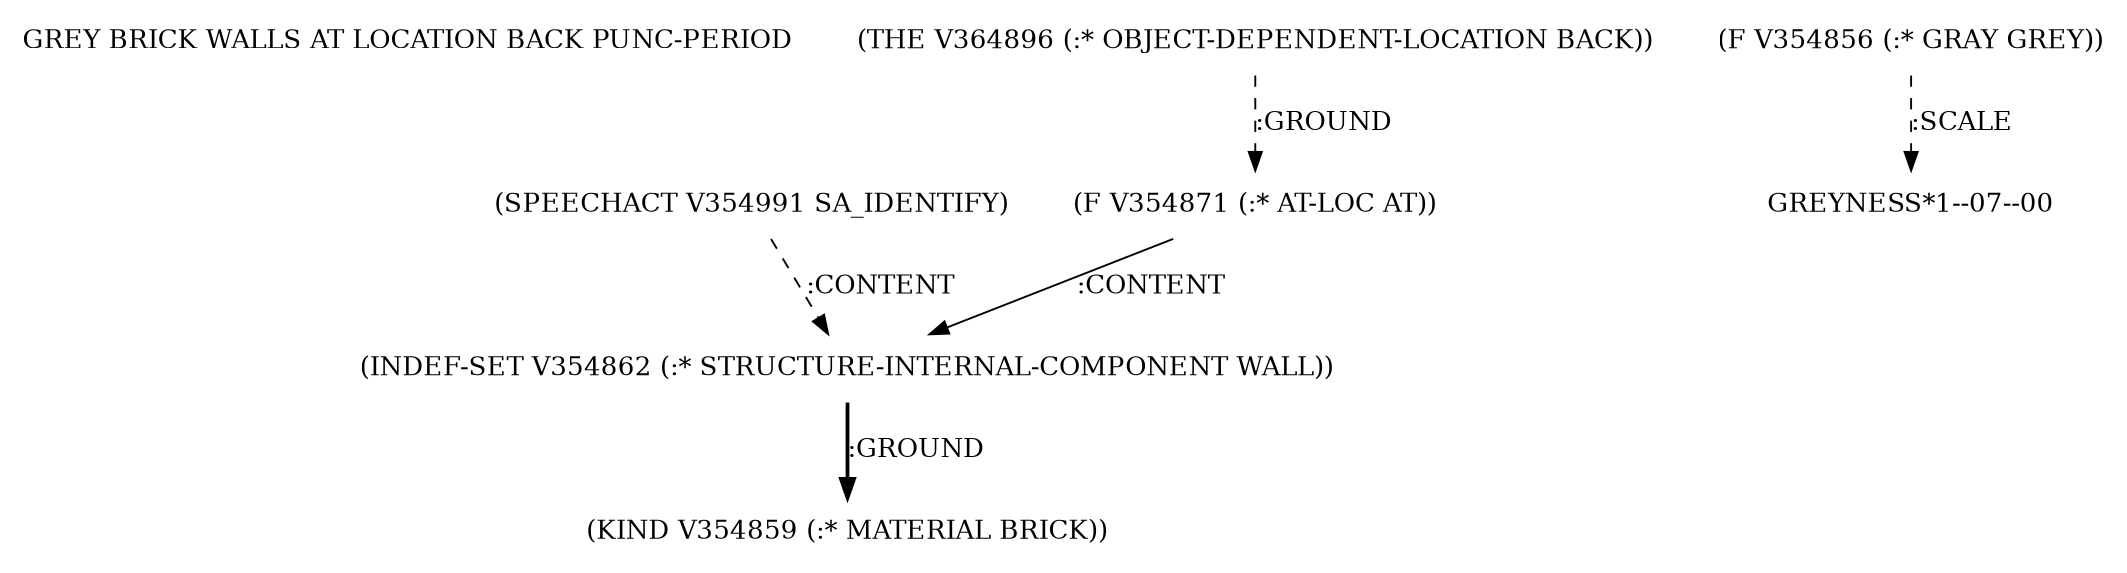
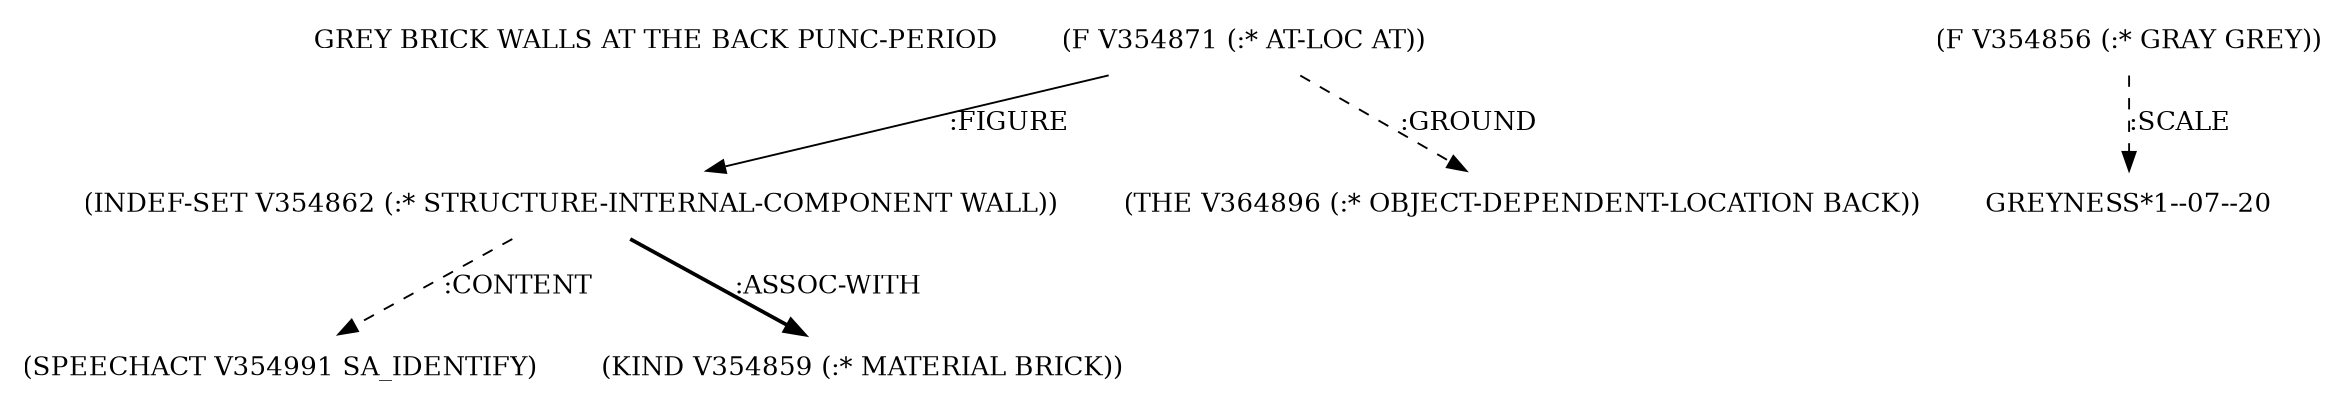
(408, 41) -> (656, 41)
(1255, 114) -> (1375, 119)
(1911, 205) -> (2129, 205)
(795, 278) -> (434, 282)
(1151, 287) -> (1009, 123)
(916, 450) -> (829, 287)
